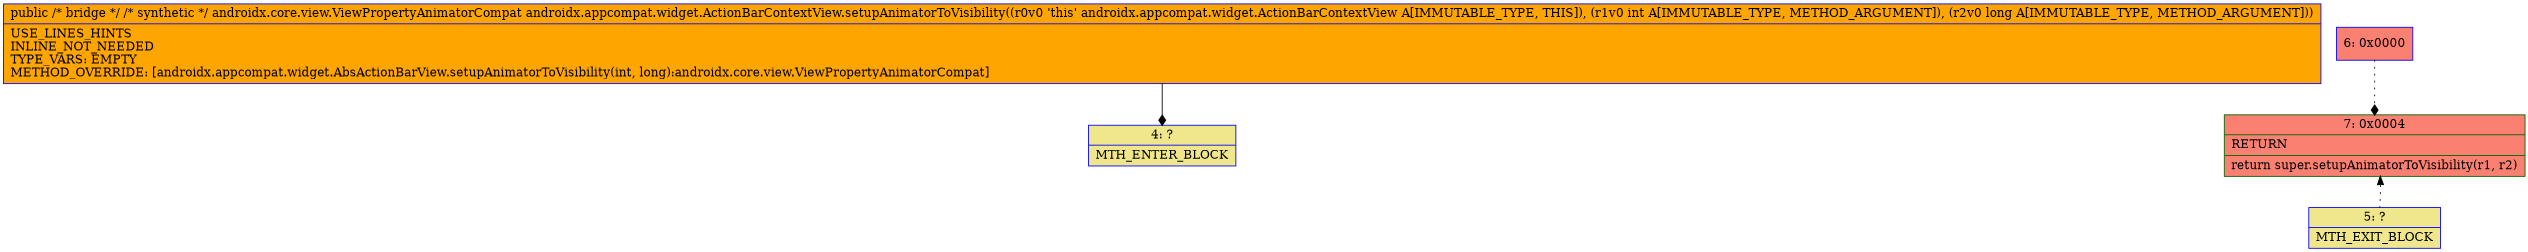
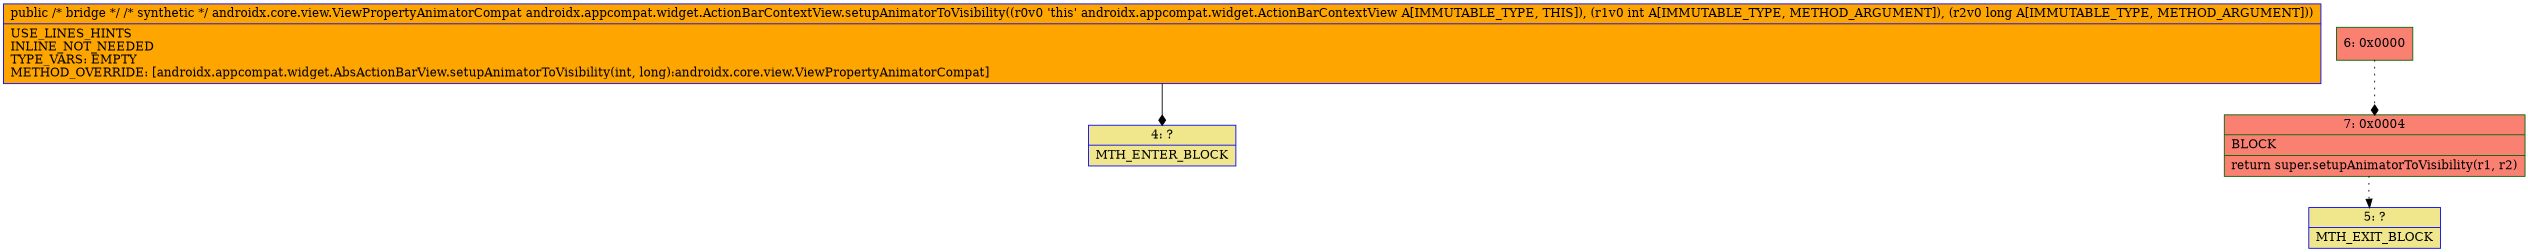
(2375, 44) -> (2375, 44)
(2259, 145) -> (2254, 145)
(2380, 196) -> (2369, 188)
